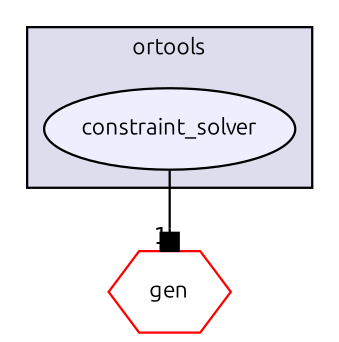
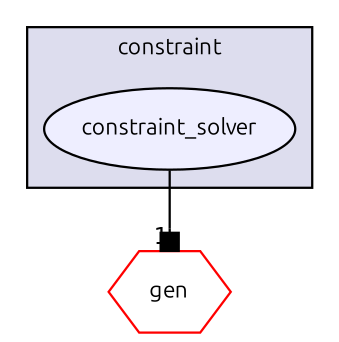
(170, 49) -> (170, 49)
